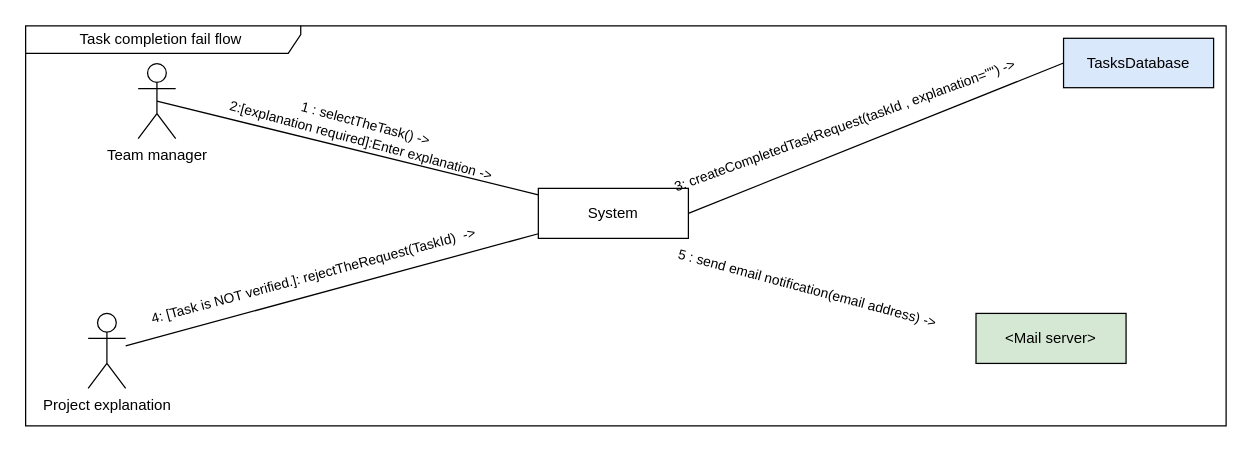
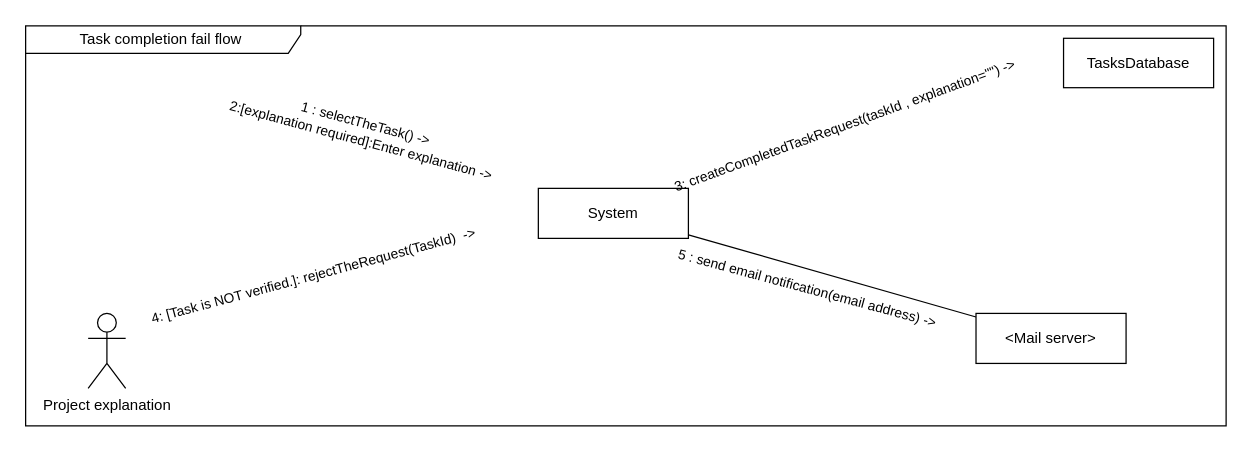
(1138, 63) -> (1138, 63)
(157, 101) -> none
(876, 138) -> none
(348, 148) -> none
none -> (831, 275)
(331, 290) -> none
(1051, 338) -> (1051, 338)
